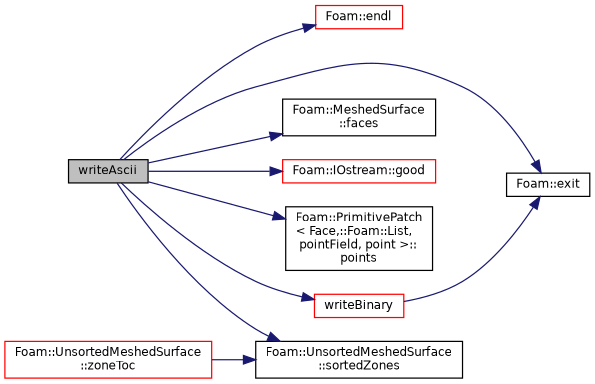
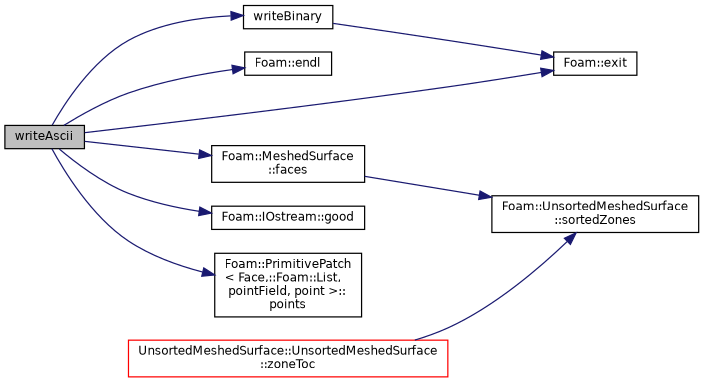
(359, 17) -> (288, 64)
(359, 171) -> (288, 218)
(184, 268) -> (422, 186)
(359, 306) -> (288, 17)
(108, 360) -> (288, 359)
